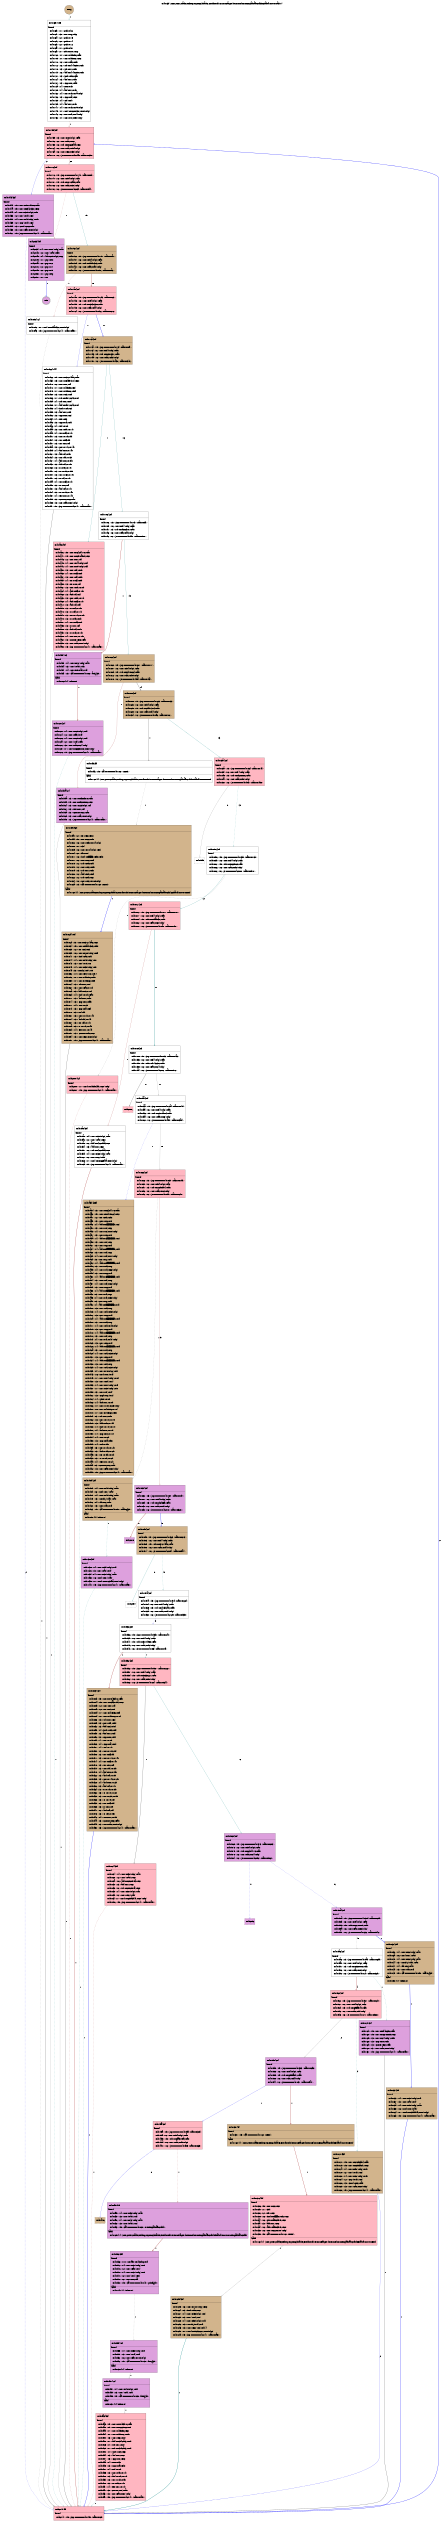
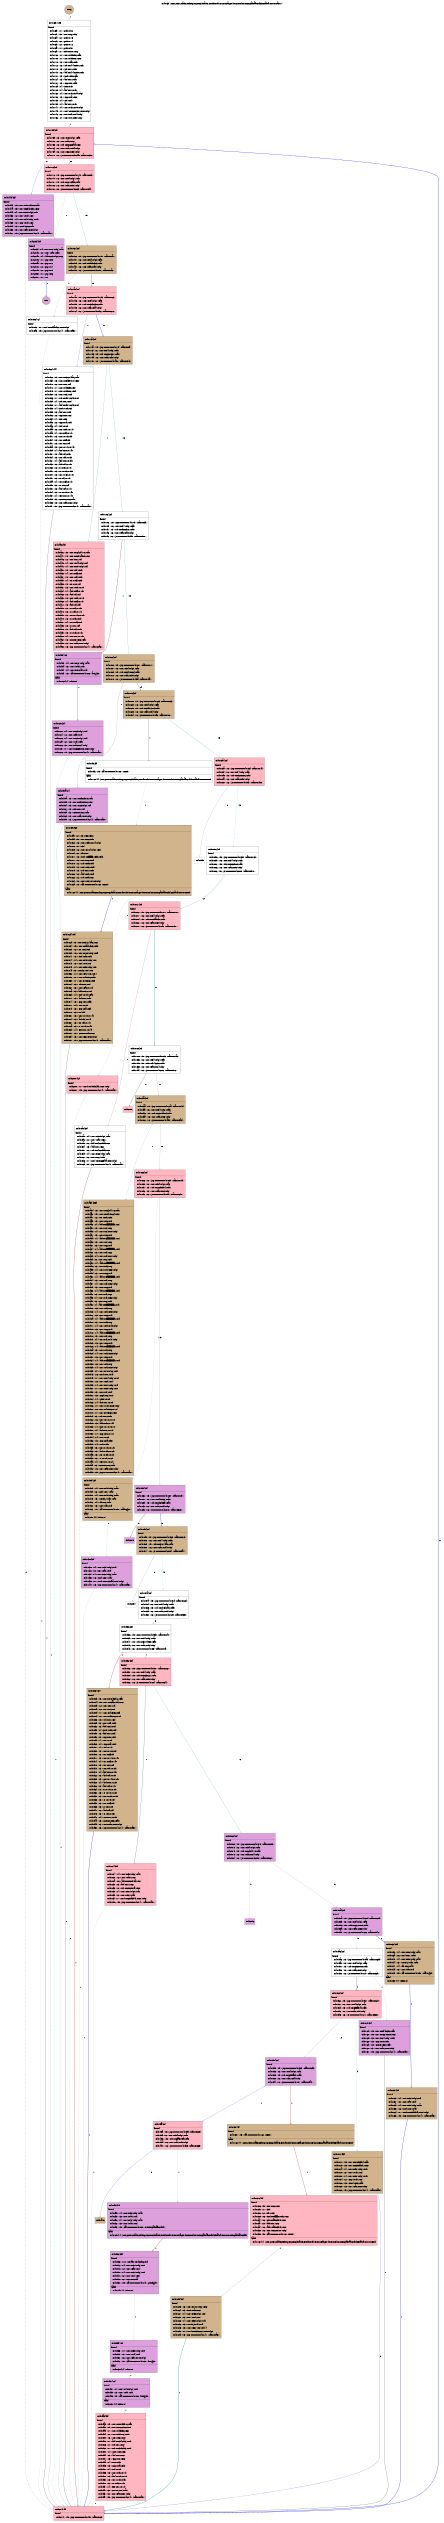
(160, 1110) -> (160, 1110)
